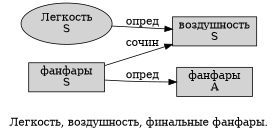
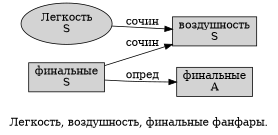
(142, 22) -> (142, 22)
(67, 77) -> (67, 77)
(215, 82) -> (215, 82)
